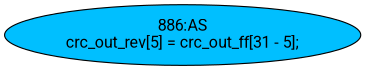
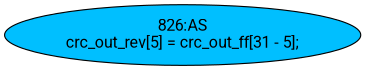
(183, 35) -> (183, 35)
